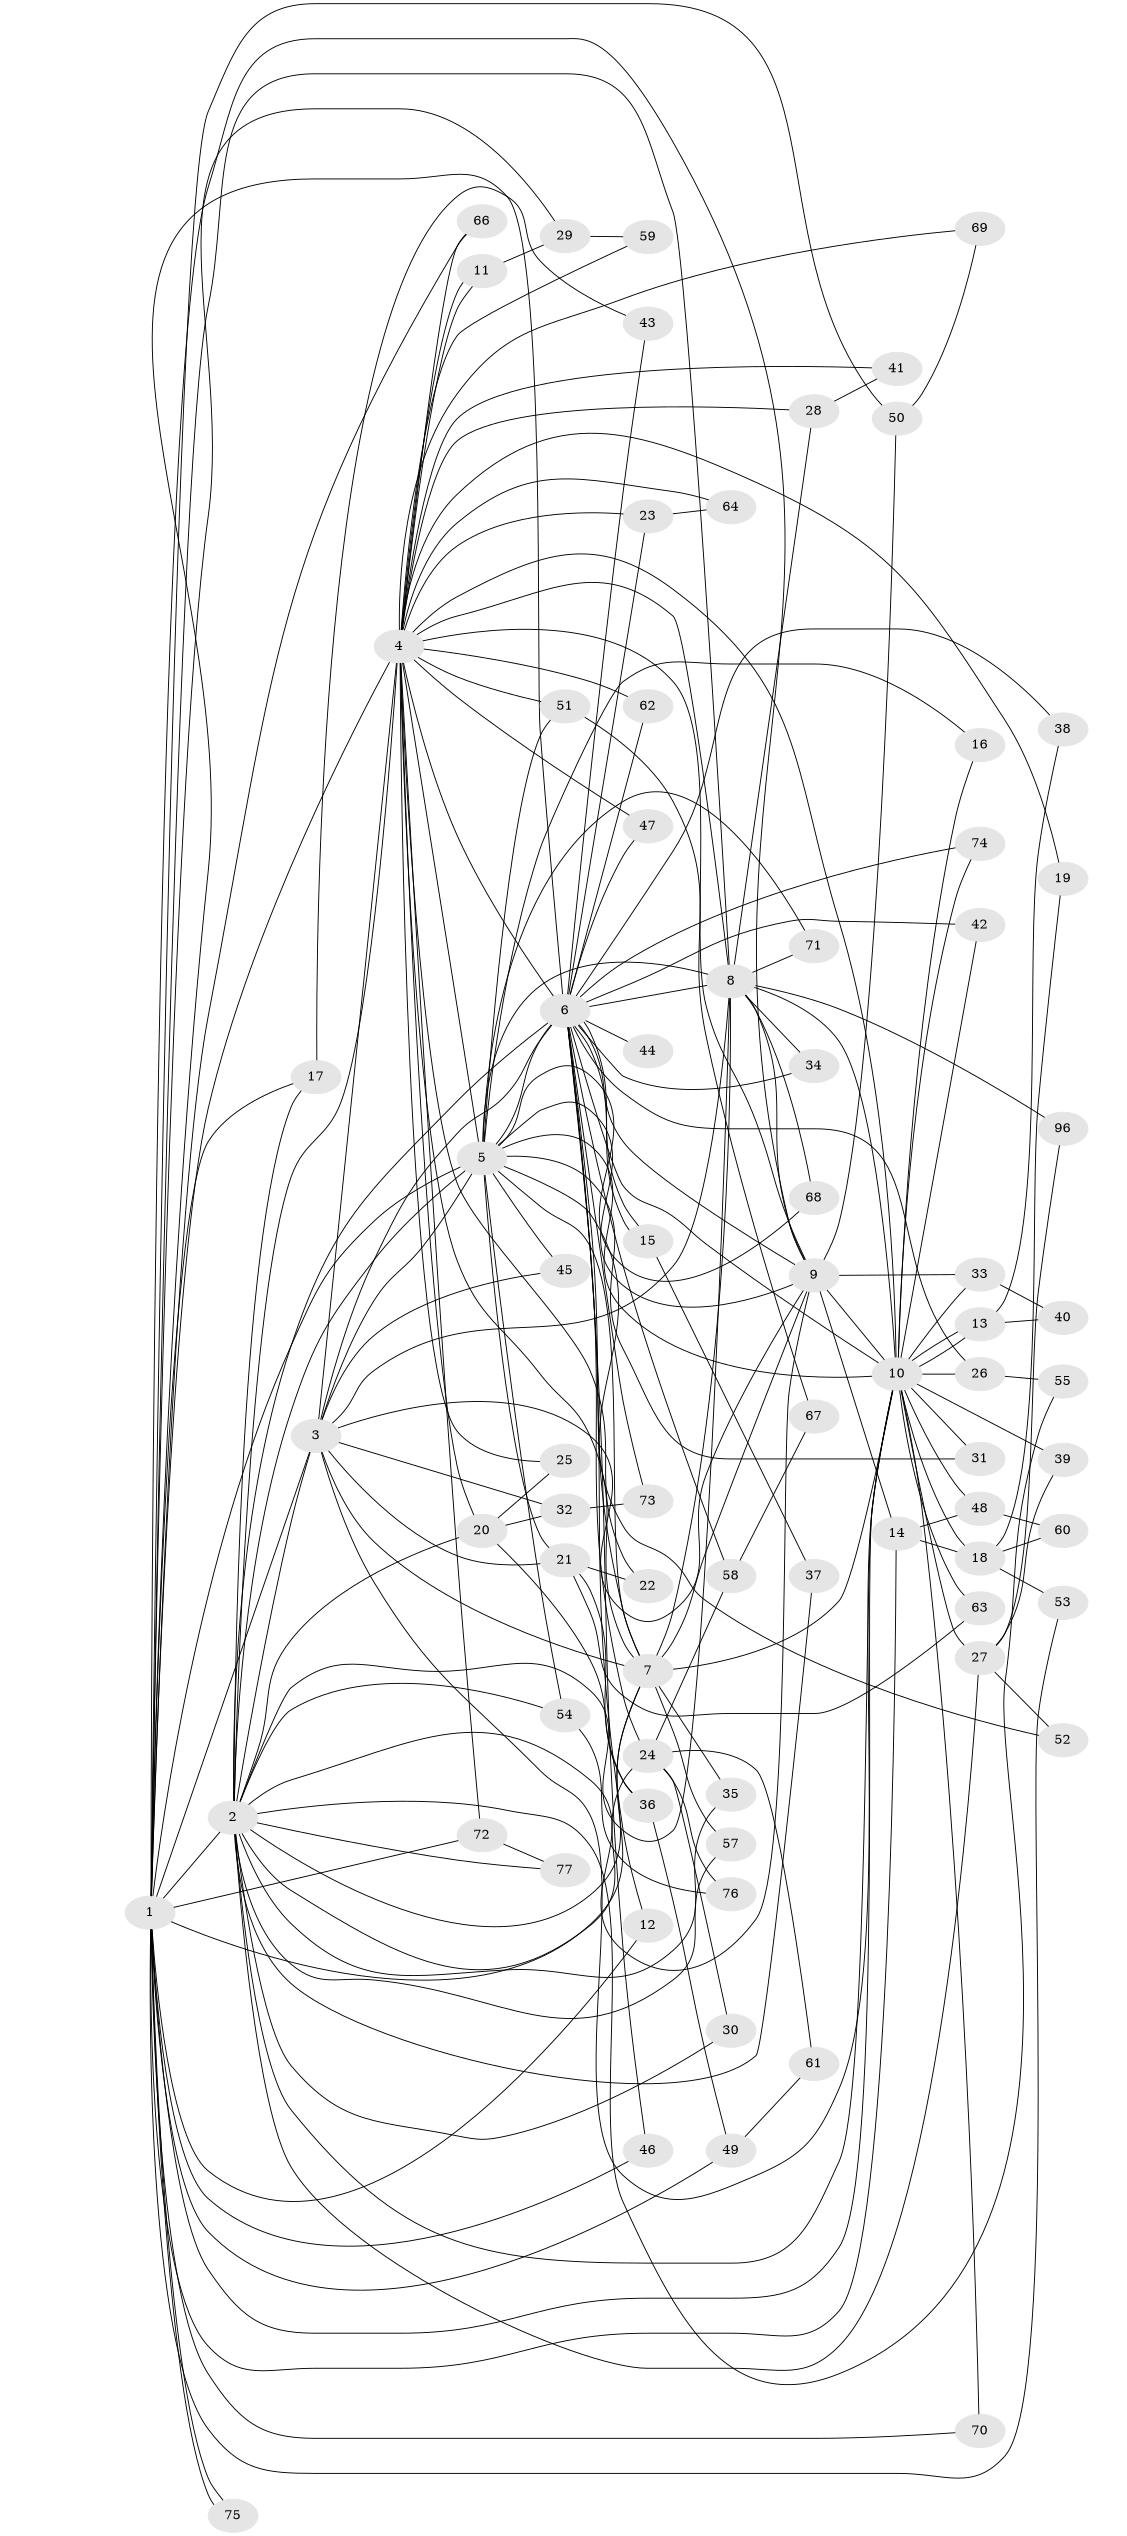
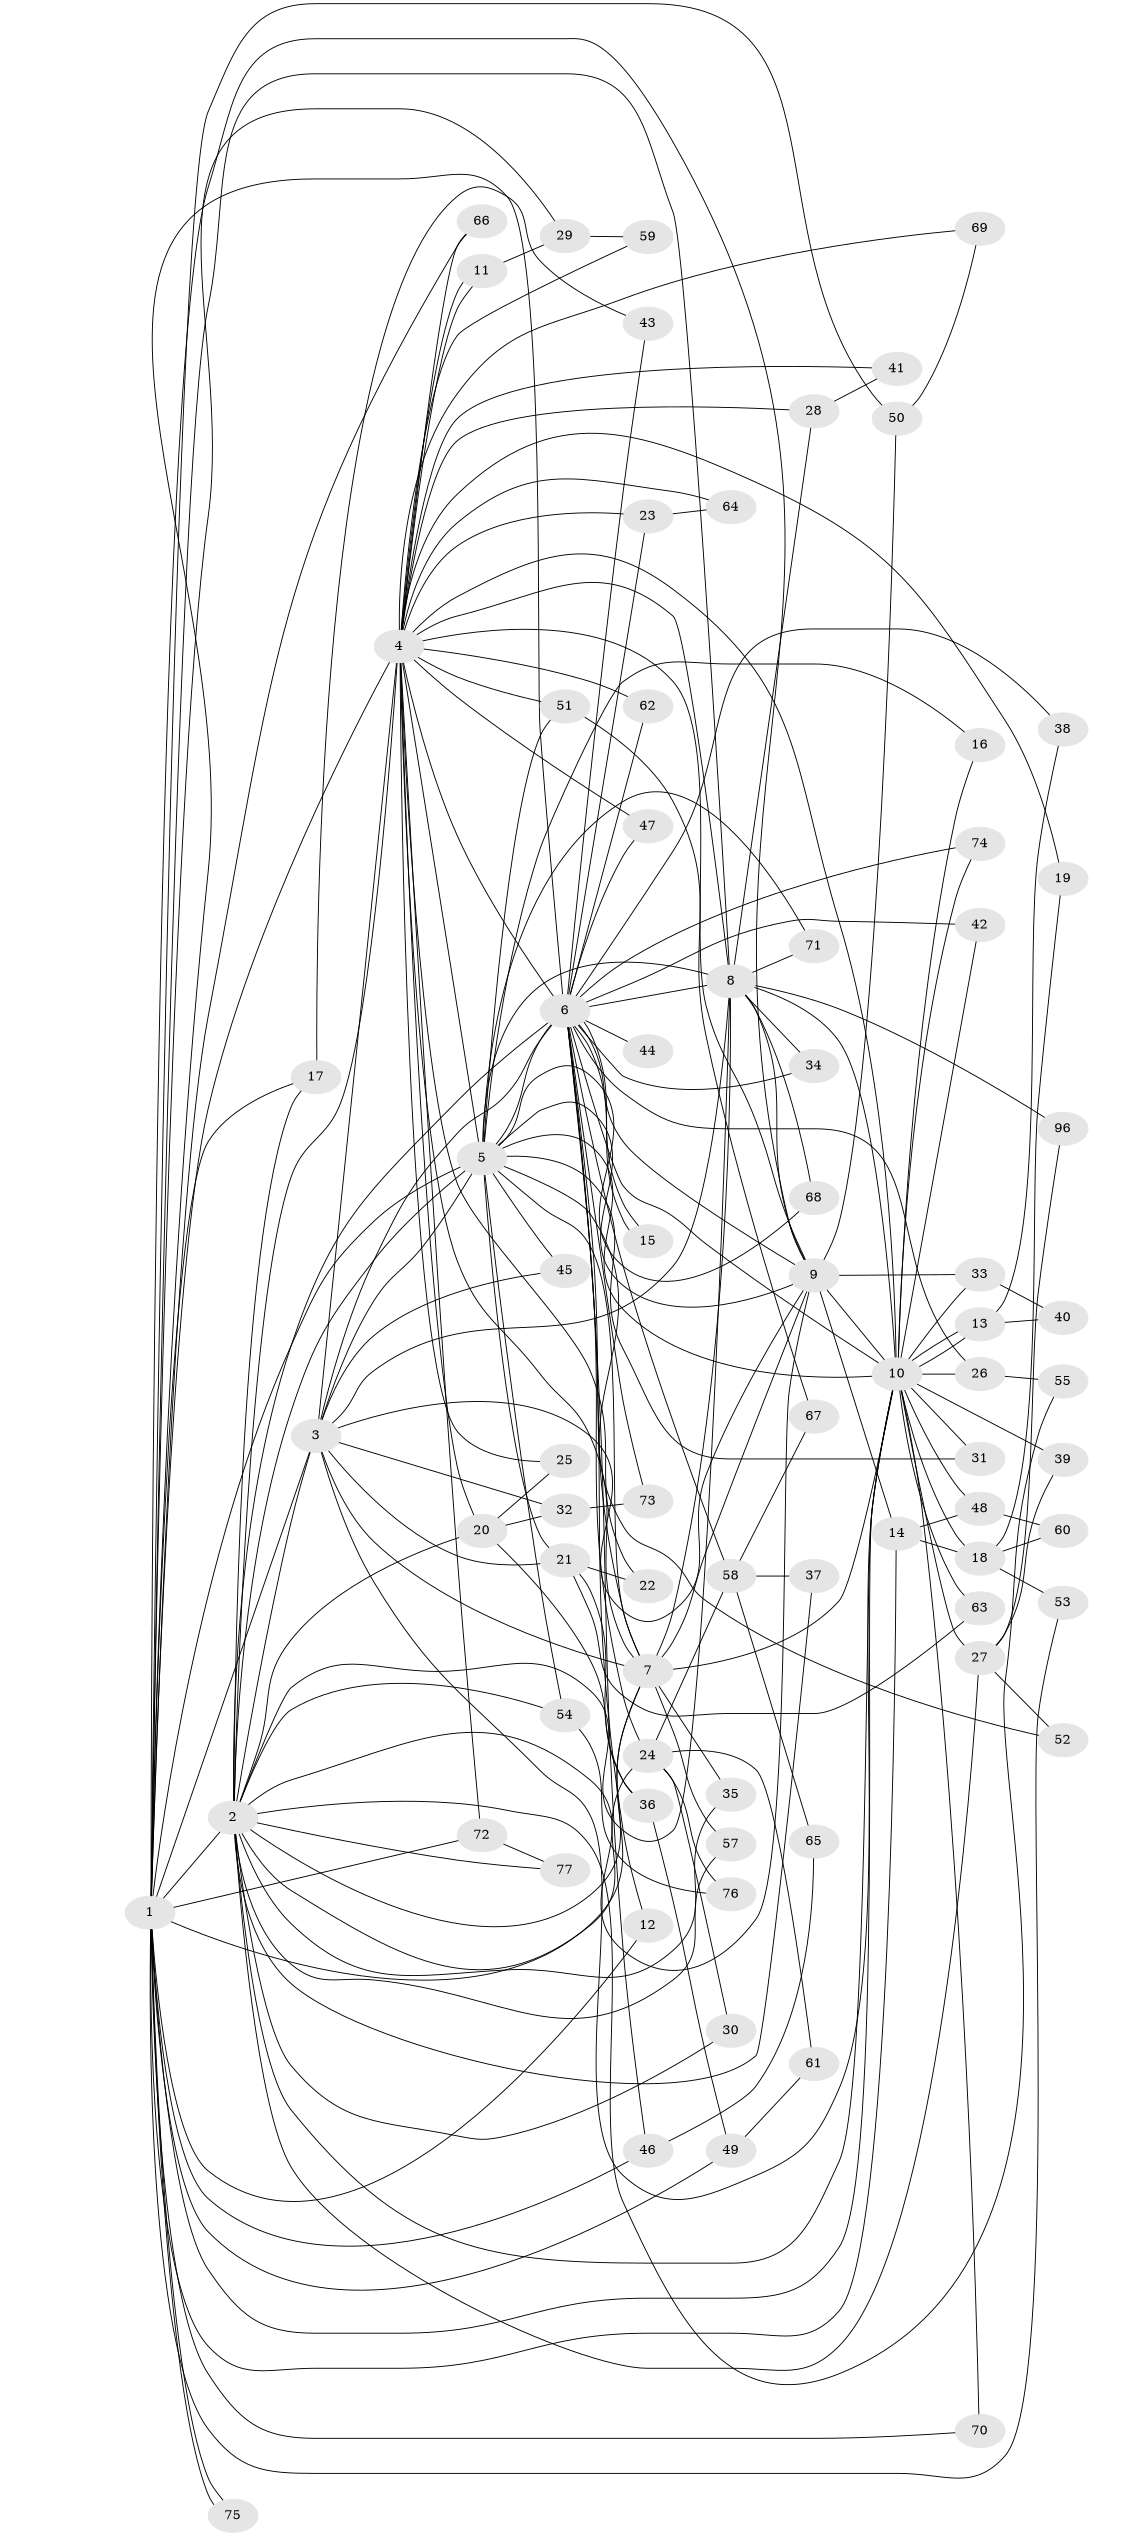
(727, 1401) -> (773, 1576)
none -> (814, 1842)
